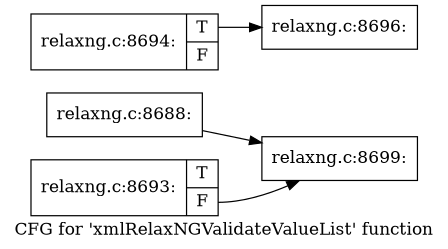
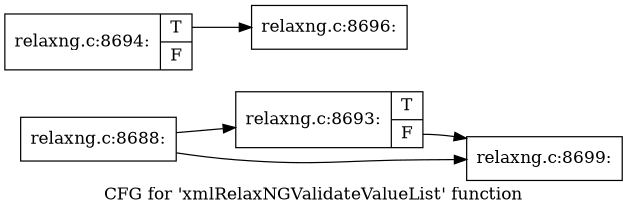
none -> (200, 131)
